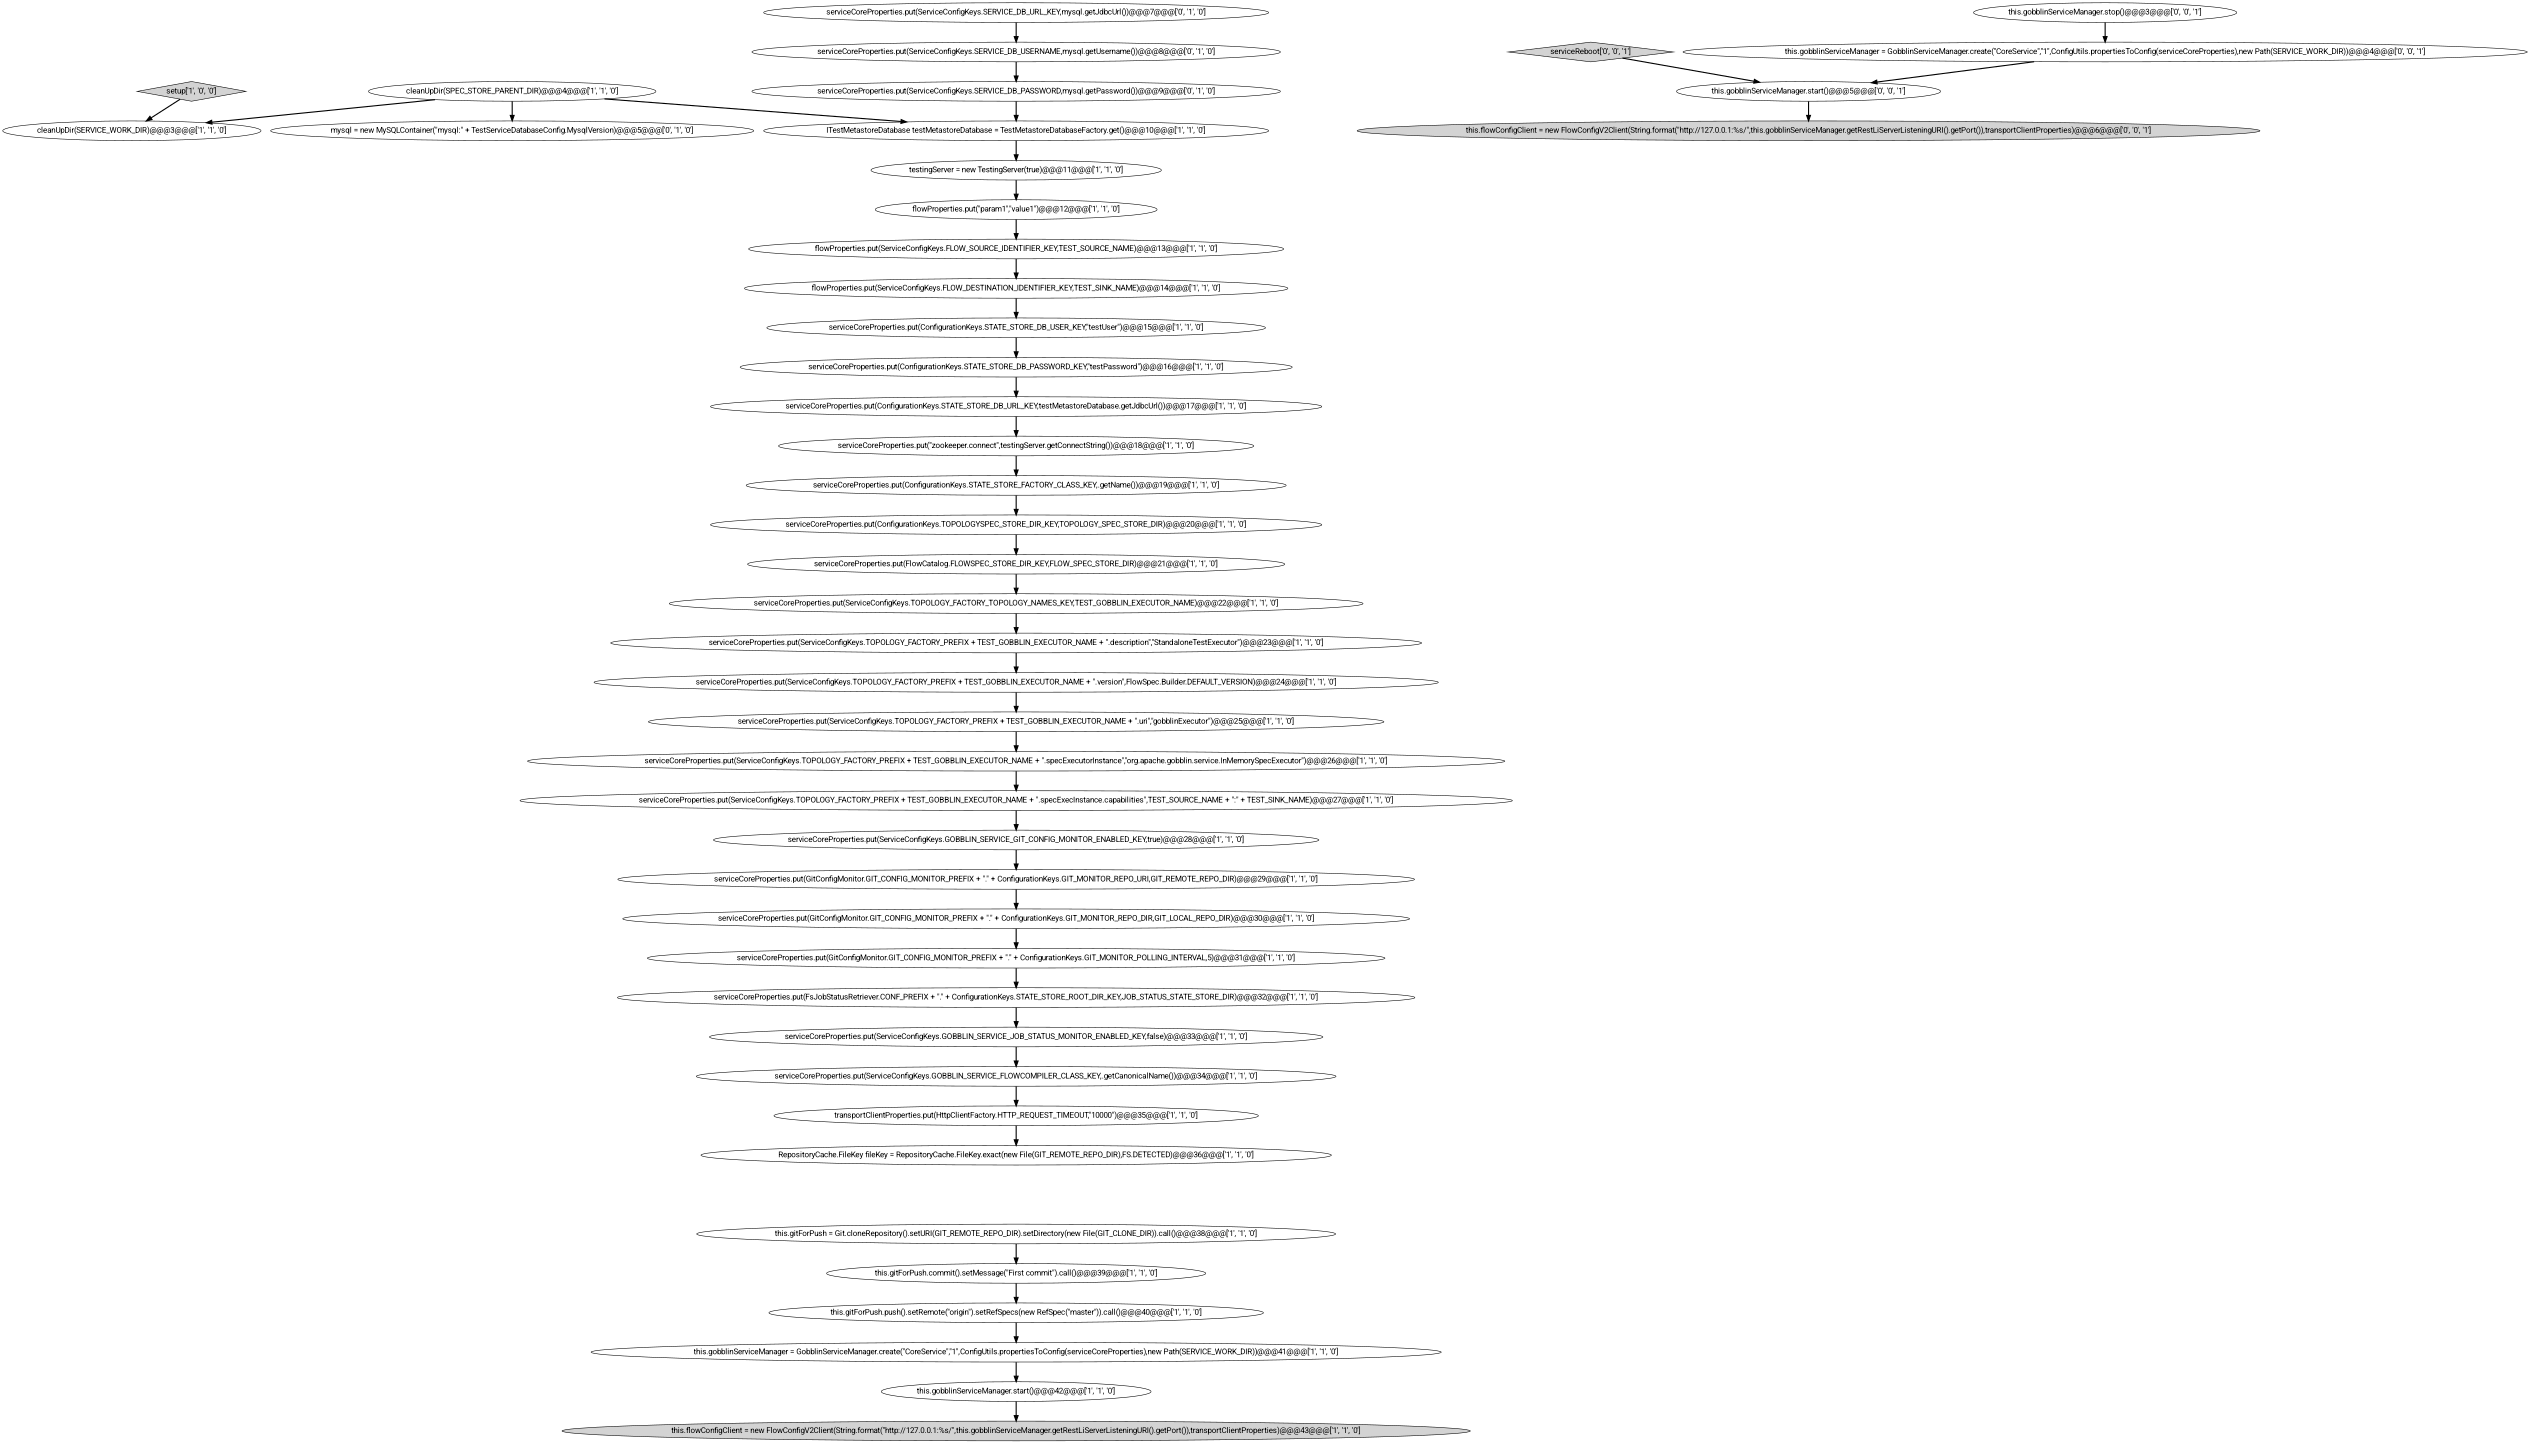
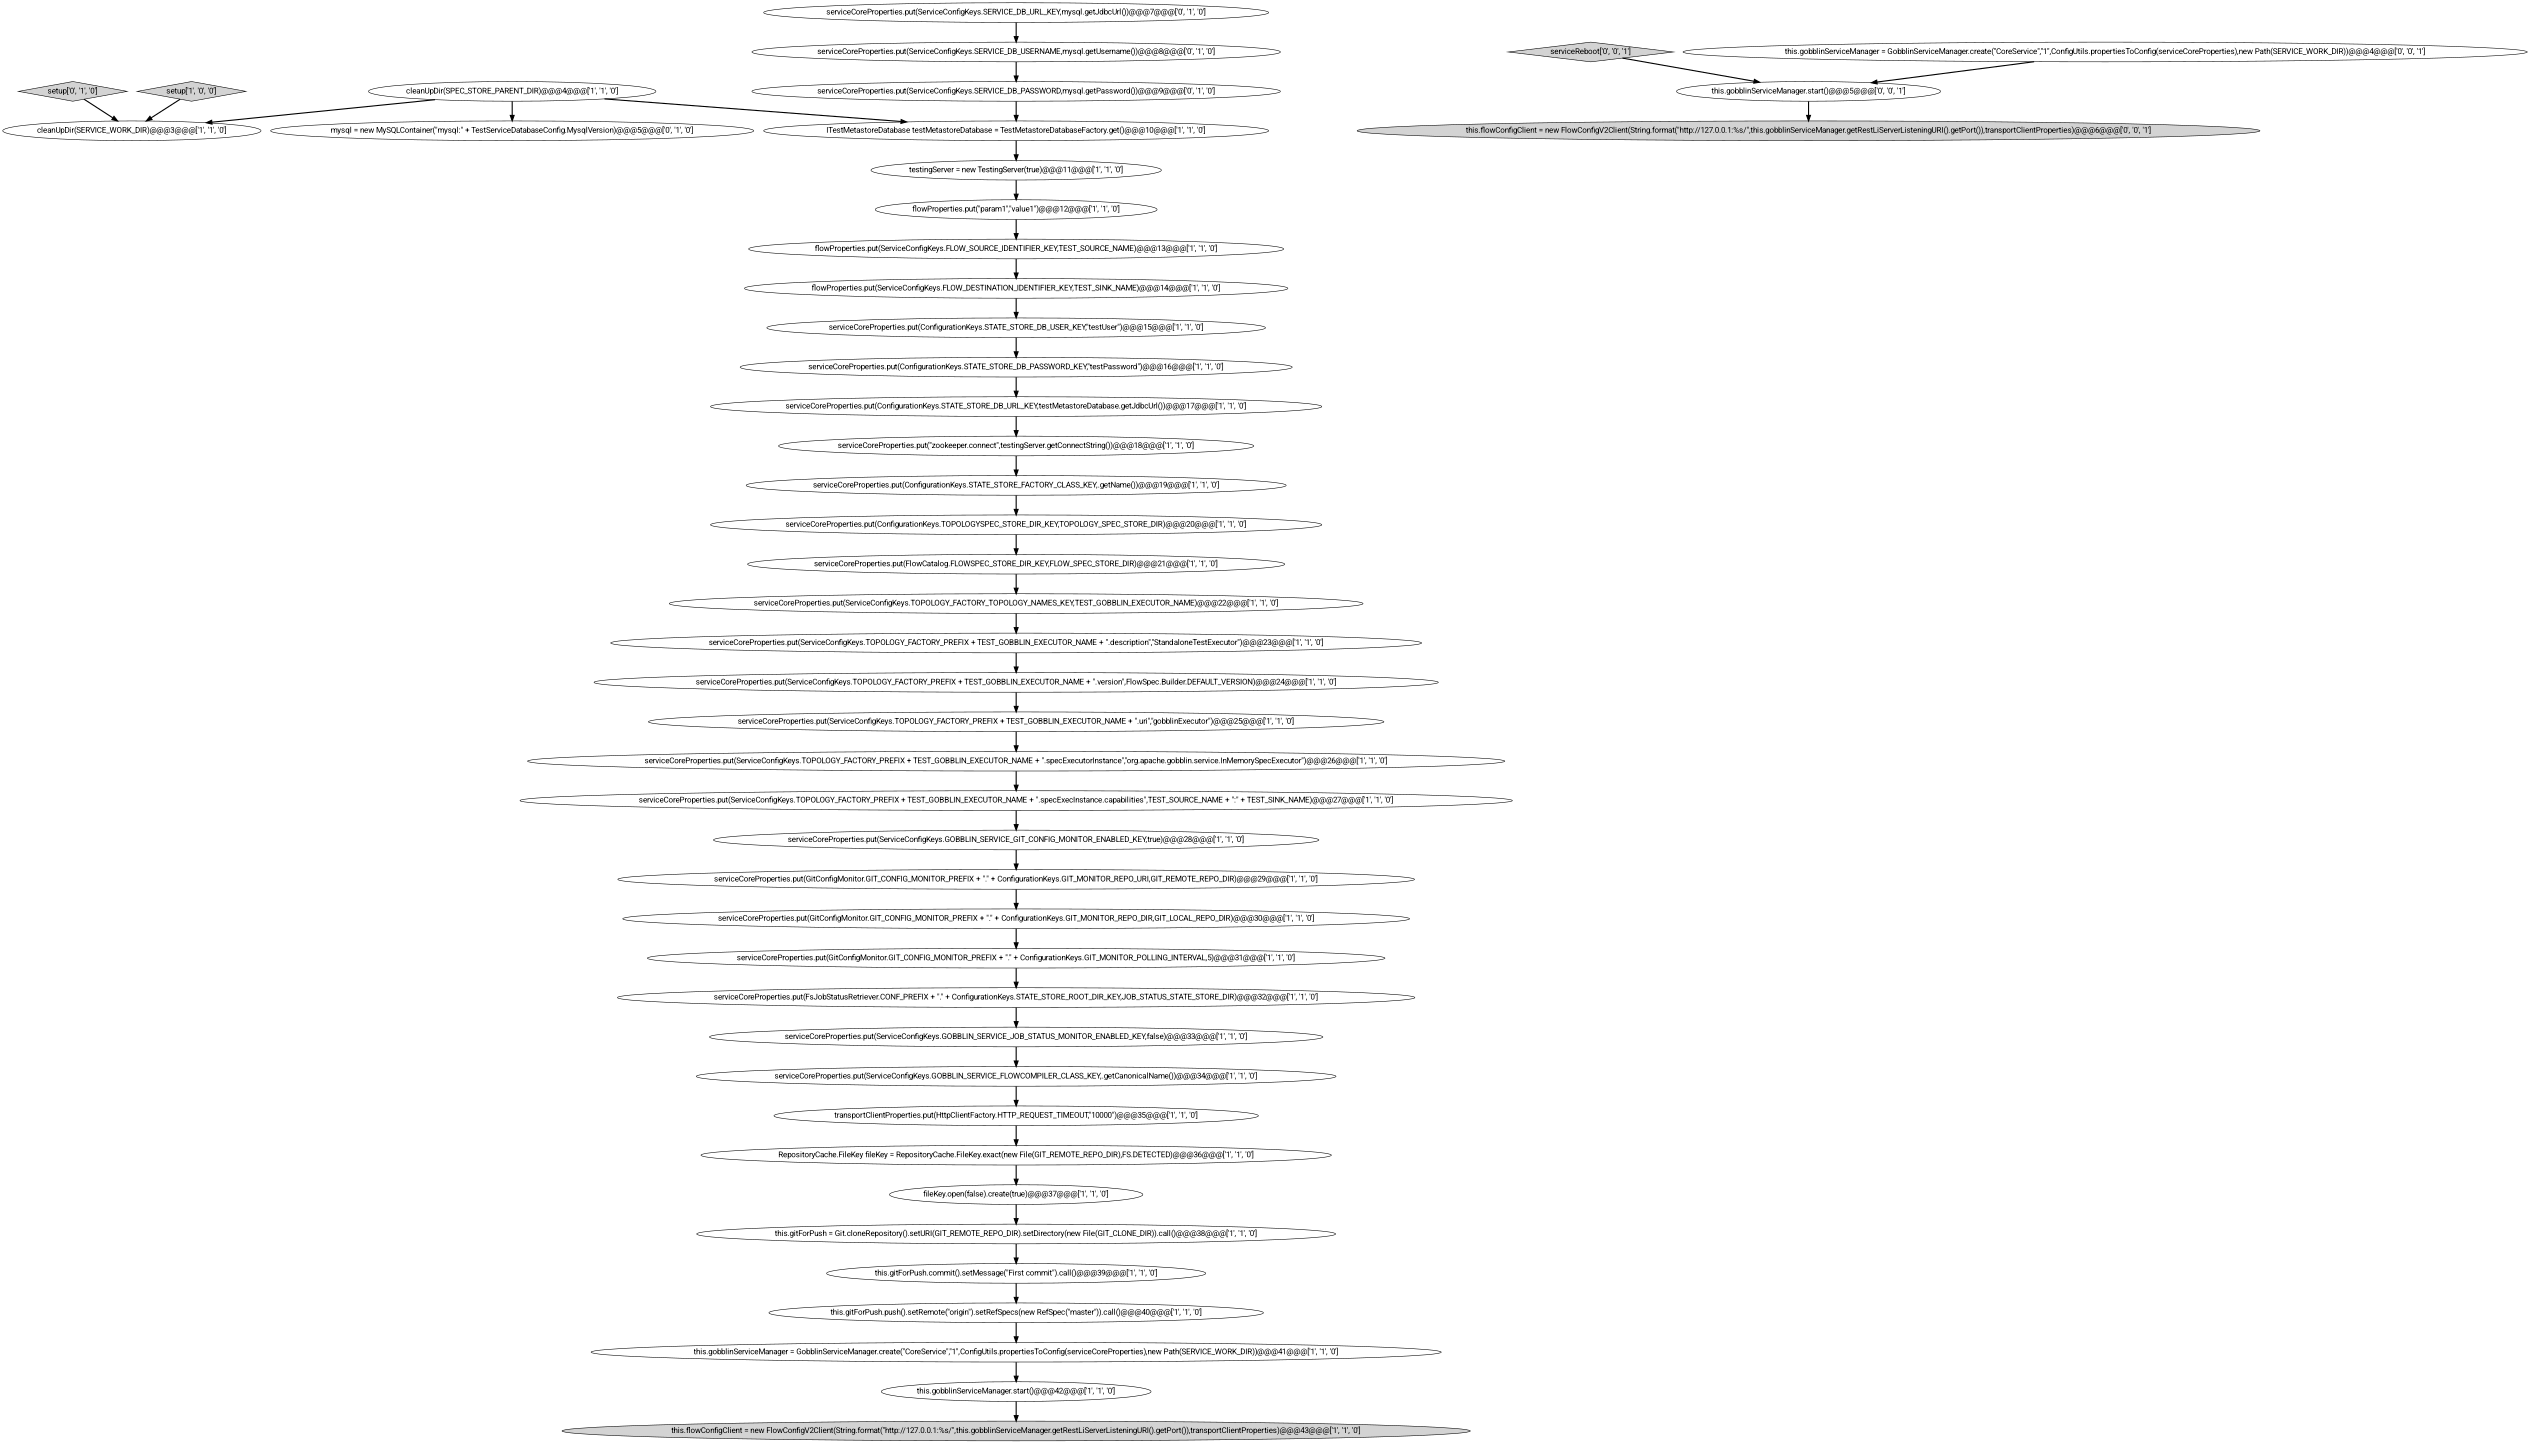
(2105, 13) -> none
none -> (73, 91)
none -> (1016, 1195)
